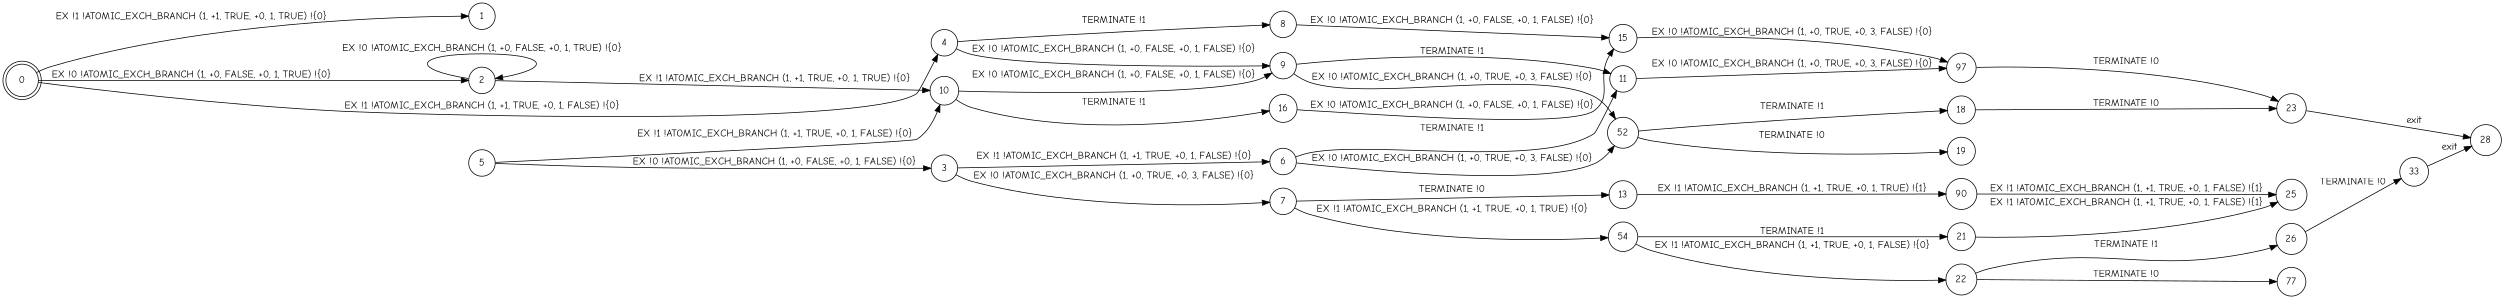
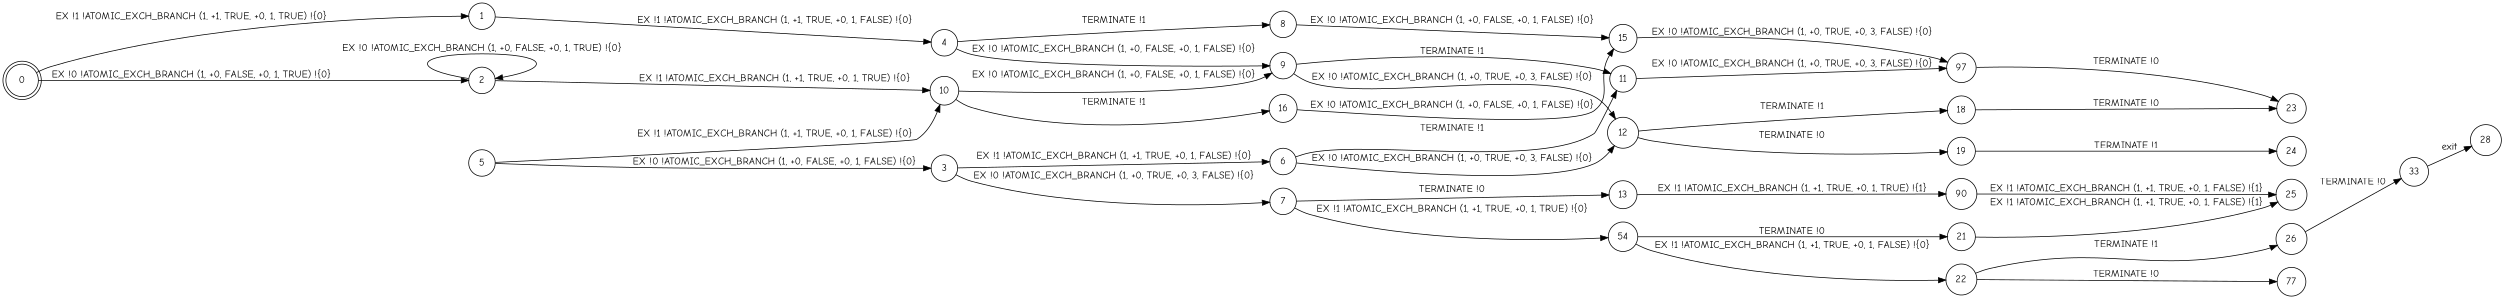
(496, 115) -> (709, 29)
(2385, 124) -> none
(1623, 133) -> (1623, 133)
none -> (2291, 151)
(1792, 231) -> (1792, 231)
